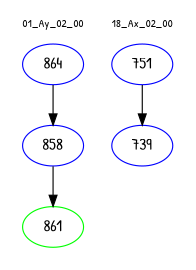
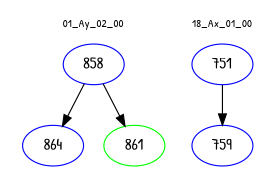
(143, 24) -> (222, 24)
(53, 99) -> (76, 100)
(142, 146) -> (222, 146)
